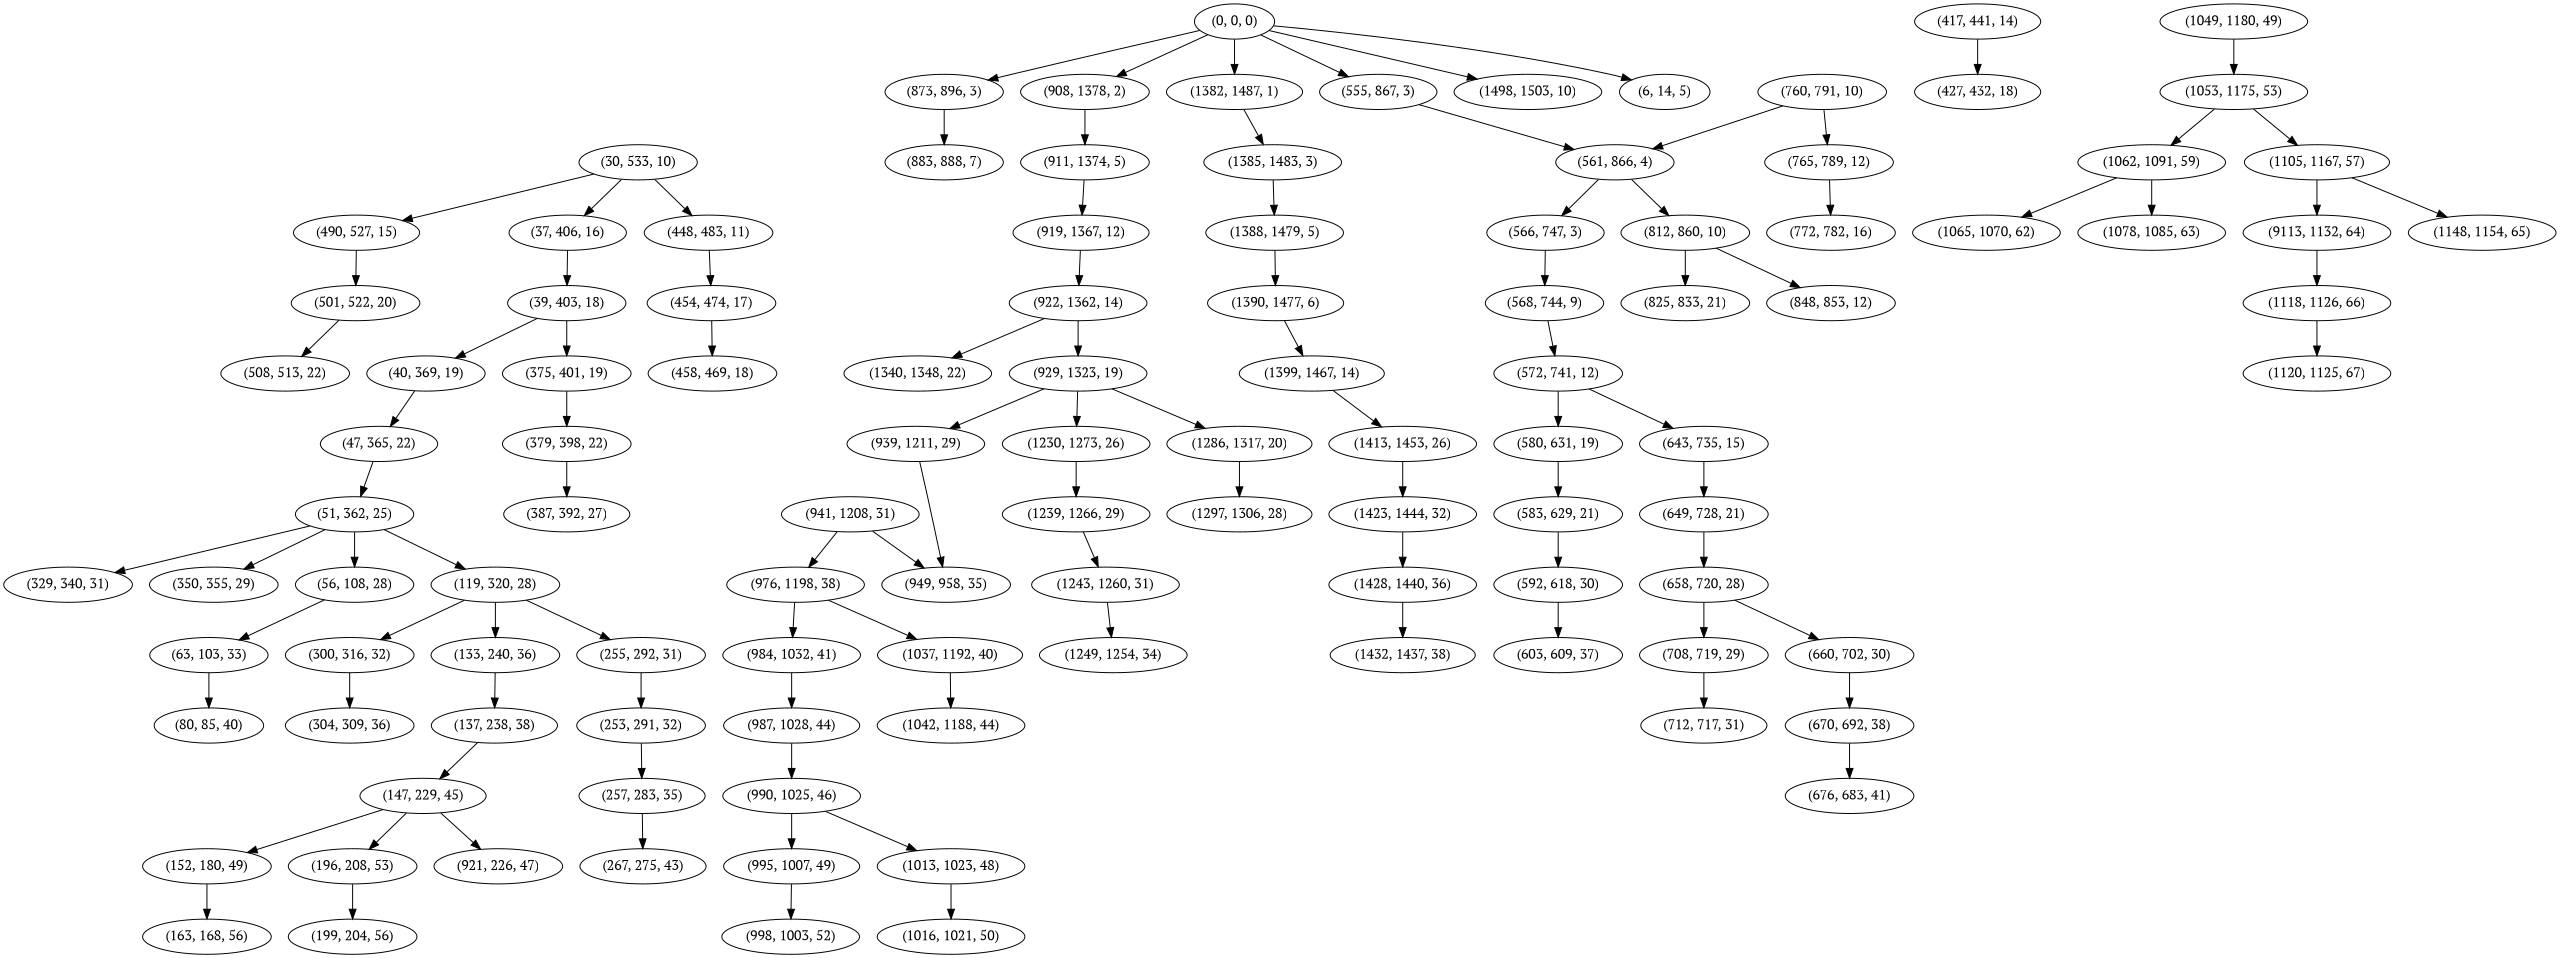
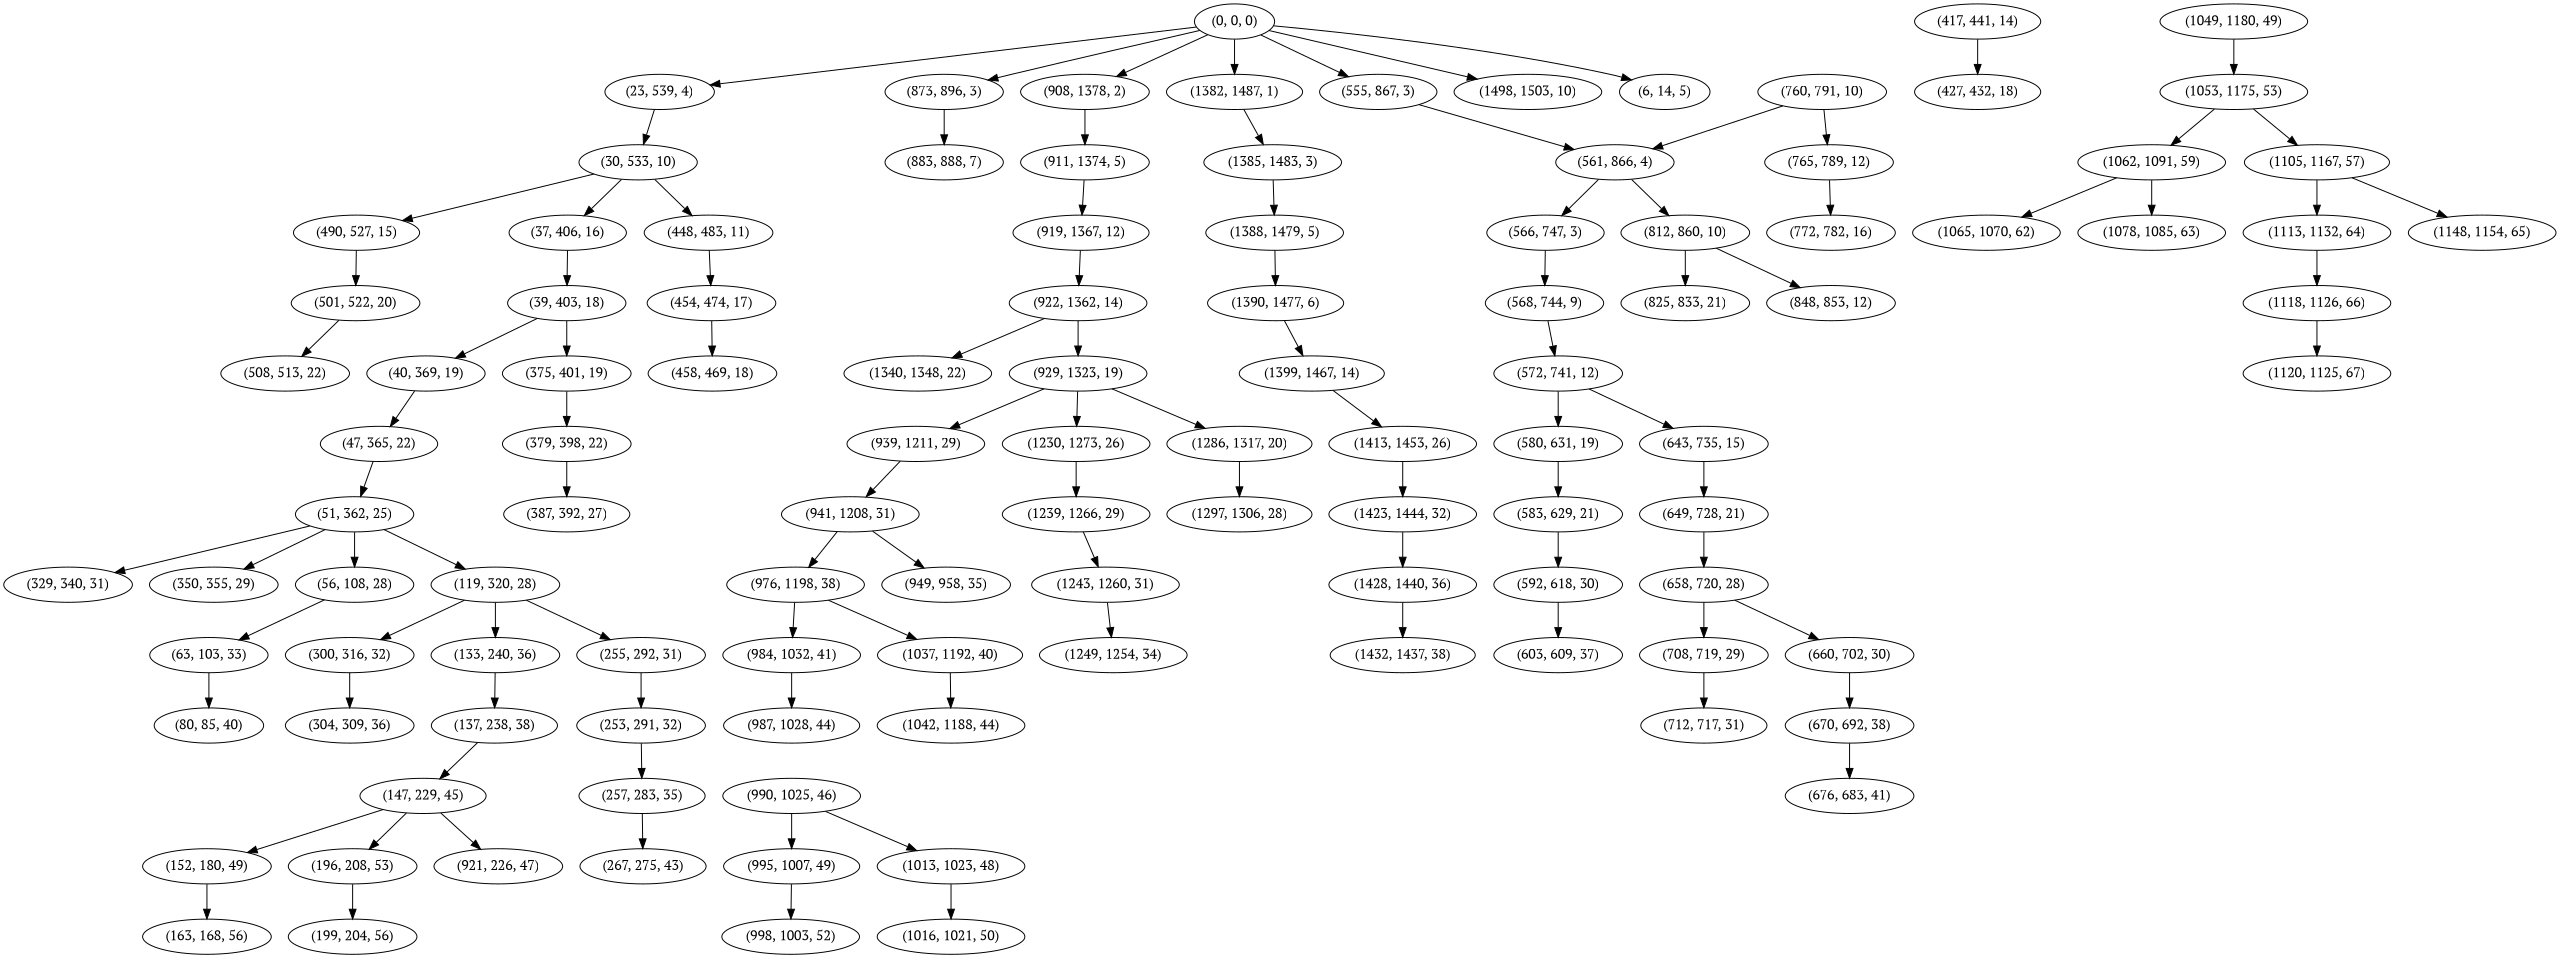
none -> (660, 92)
(2317, 233) -> (2317, 233)
(930, 509) -> (887, 475)
(792, 756) -> none
